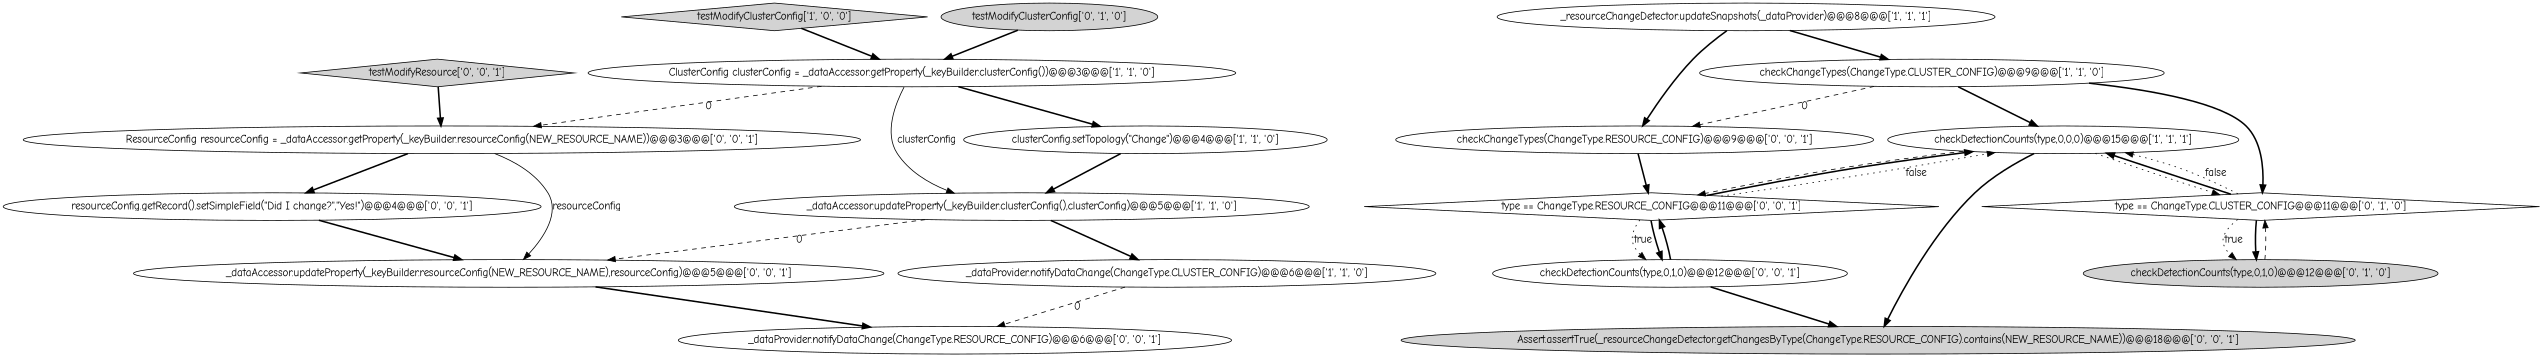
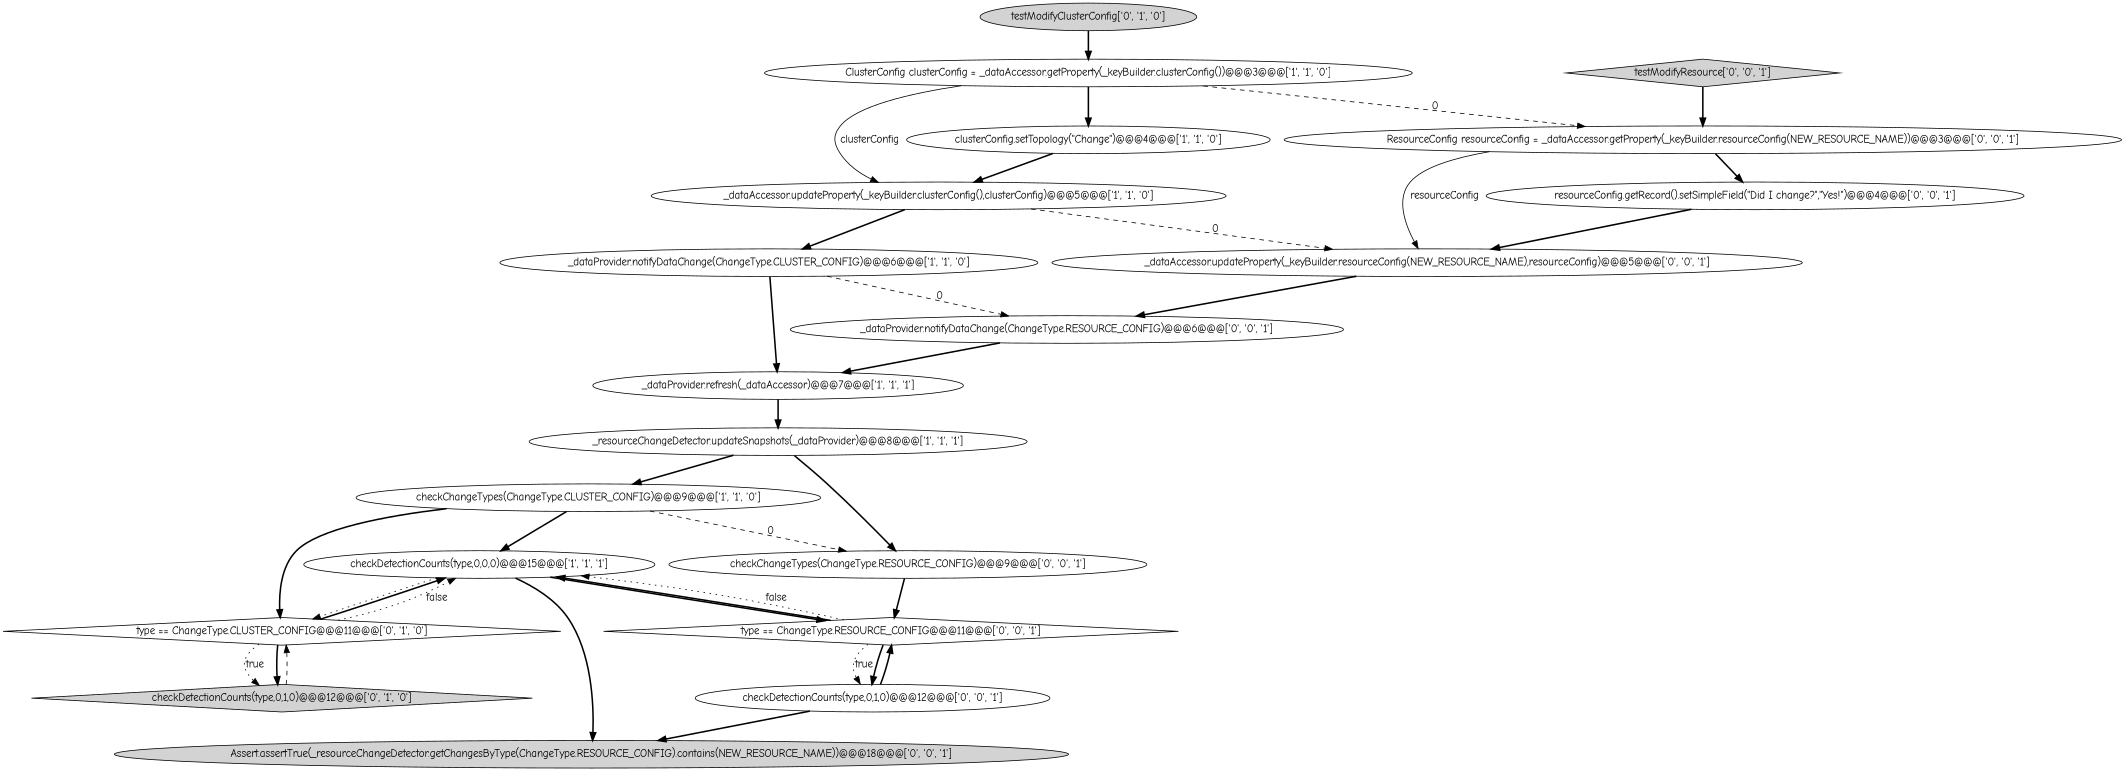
(774, 17) -> none
(1834, 169) -> (684, 599)
(2261, 273) -> (282, 698)
none -> (778, 386)
